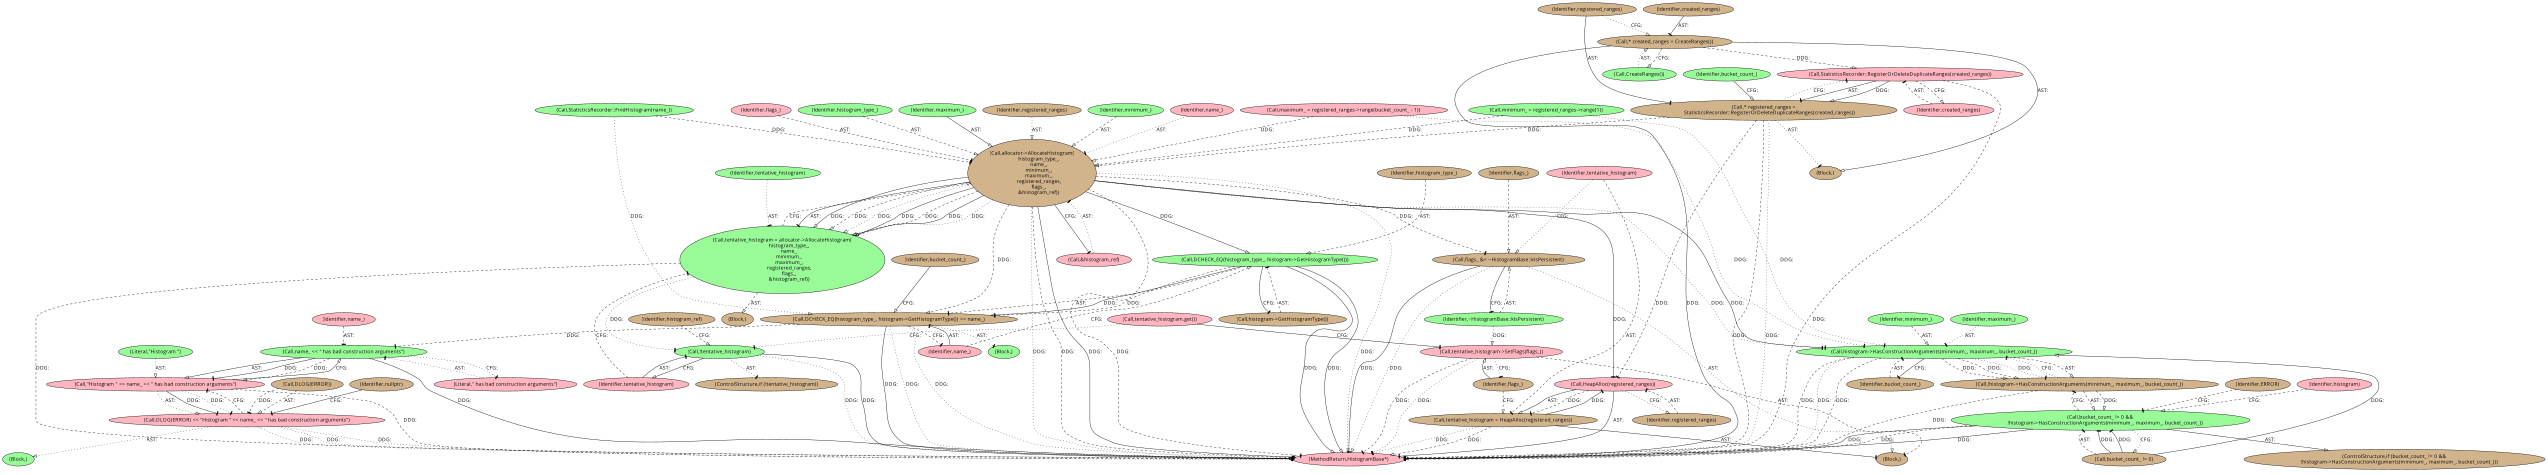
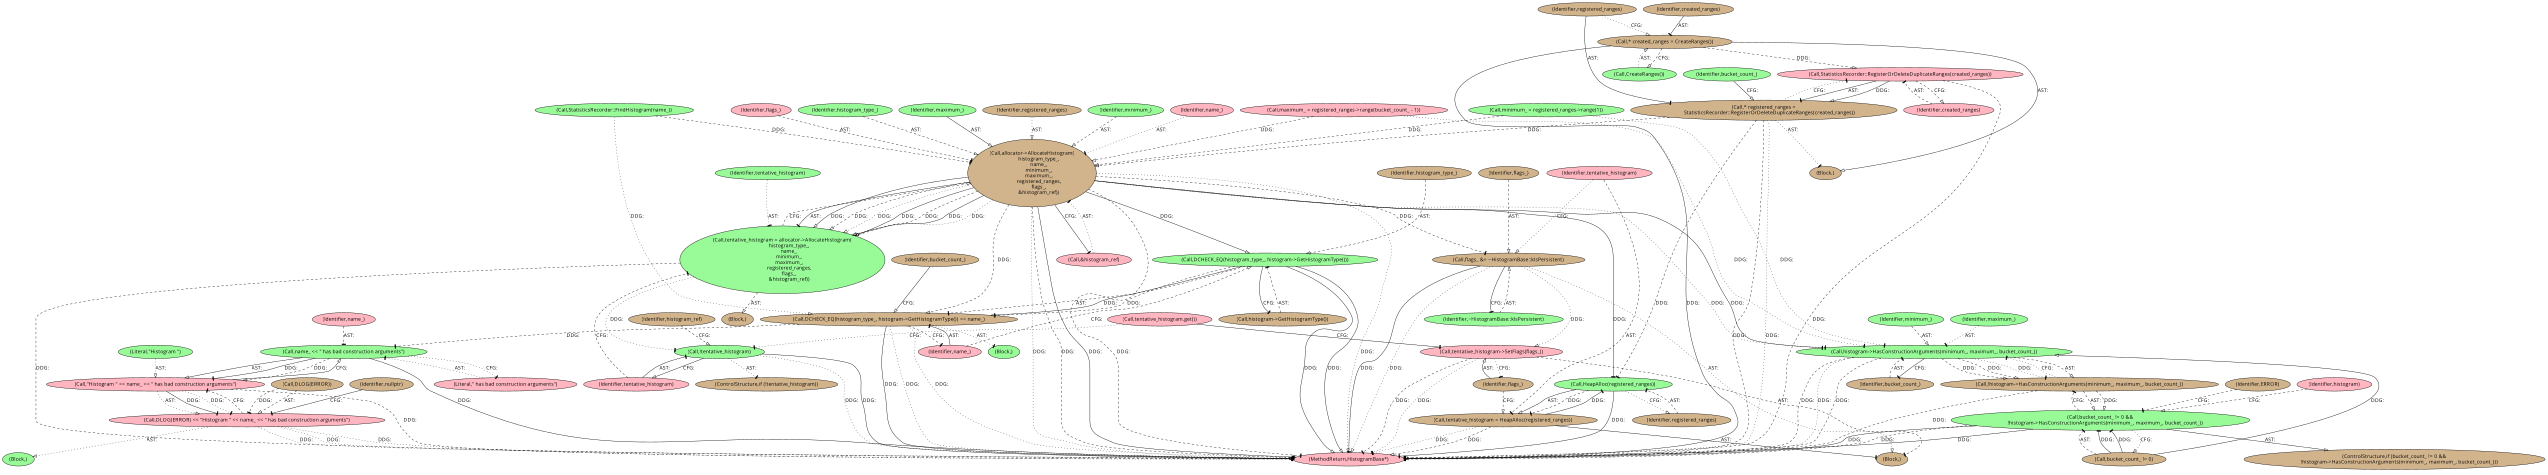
(1493, 334) -> (1567, 303)
(1613, 384) -> (1613, 384)
(1619, 420) -> (1619, 420)
